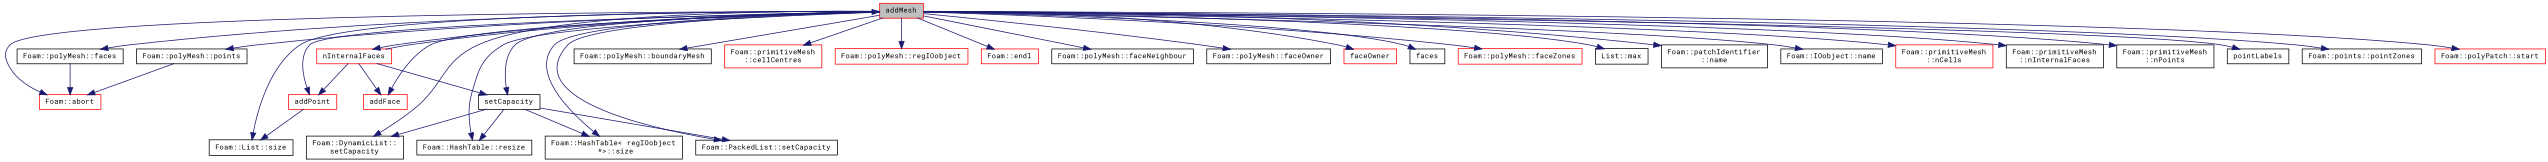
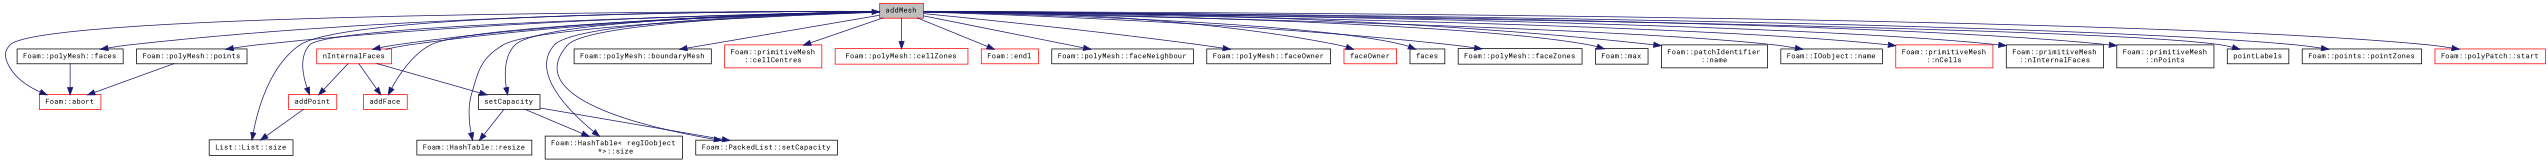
(902, 56) -> (902, 56)
(1520, 56) -> (1520, 56)
(1622, 56) -> (1622, 56)
(251, 148) -> (251, 148)
(355, 148) -> none
